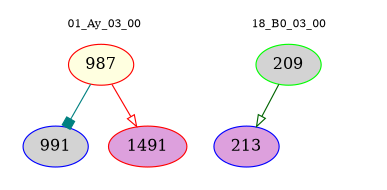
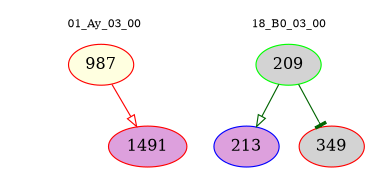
(56, 147) -> none
none -> (332, 147)
